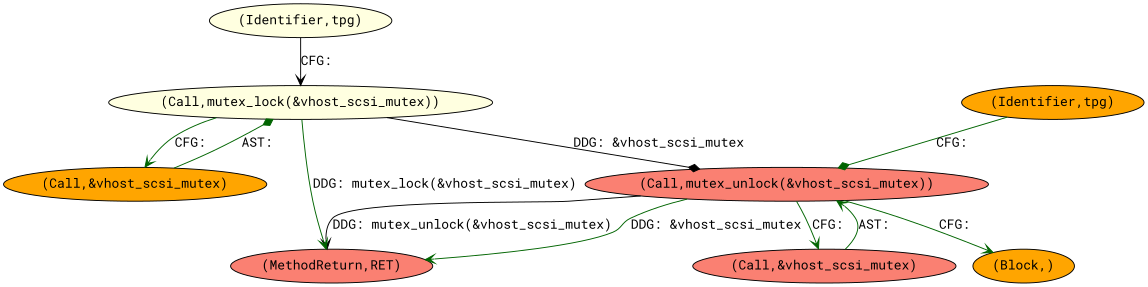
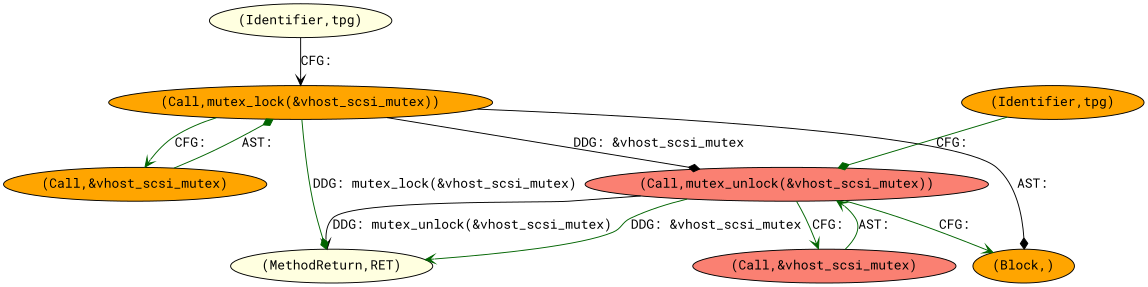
(301, 102) -> (301, 102)
none -> (778, 127)
(309, 180) -> (309, 180)
(332, 266) -> (332, 266)
